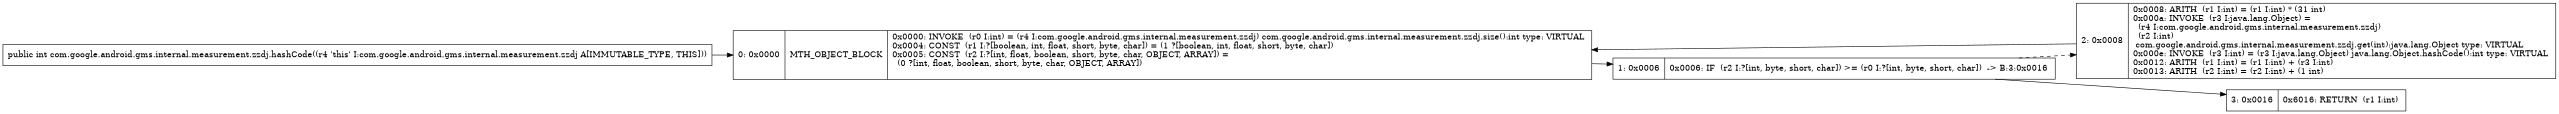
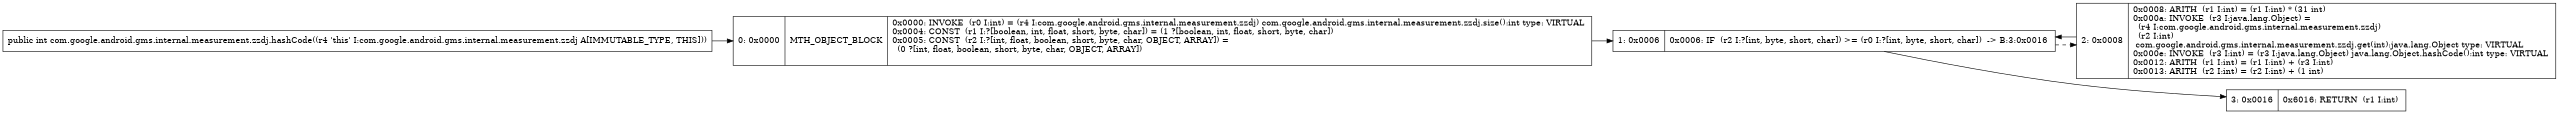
(1837, 47) -> (2069, 37)
